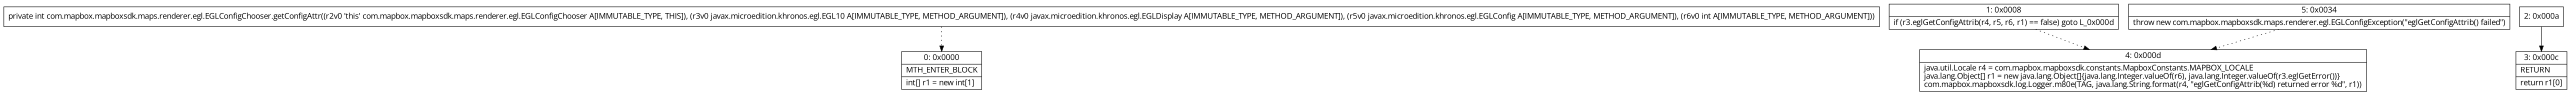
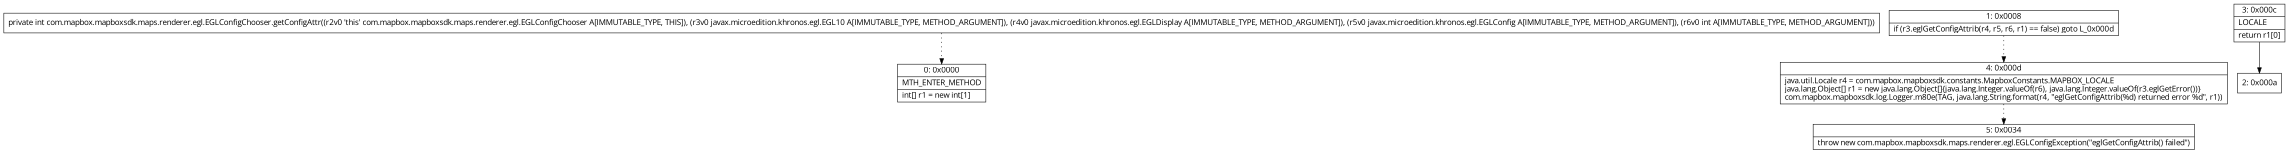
(2541, 36) -> (2259, 55)
(2248, 39) -> (2004, 111)
(942, 70) -> (942, 83)
(2535, 70) -> (2253, 23)
